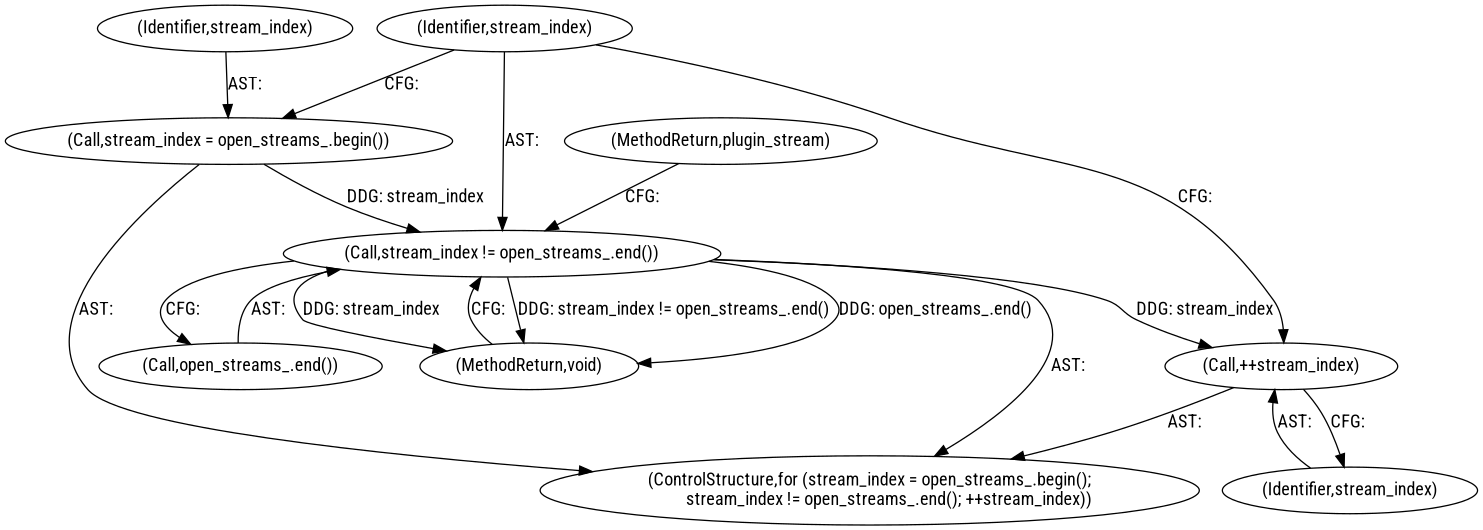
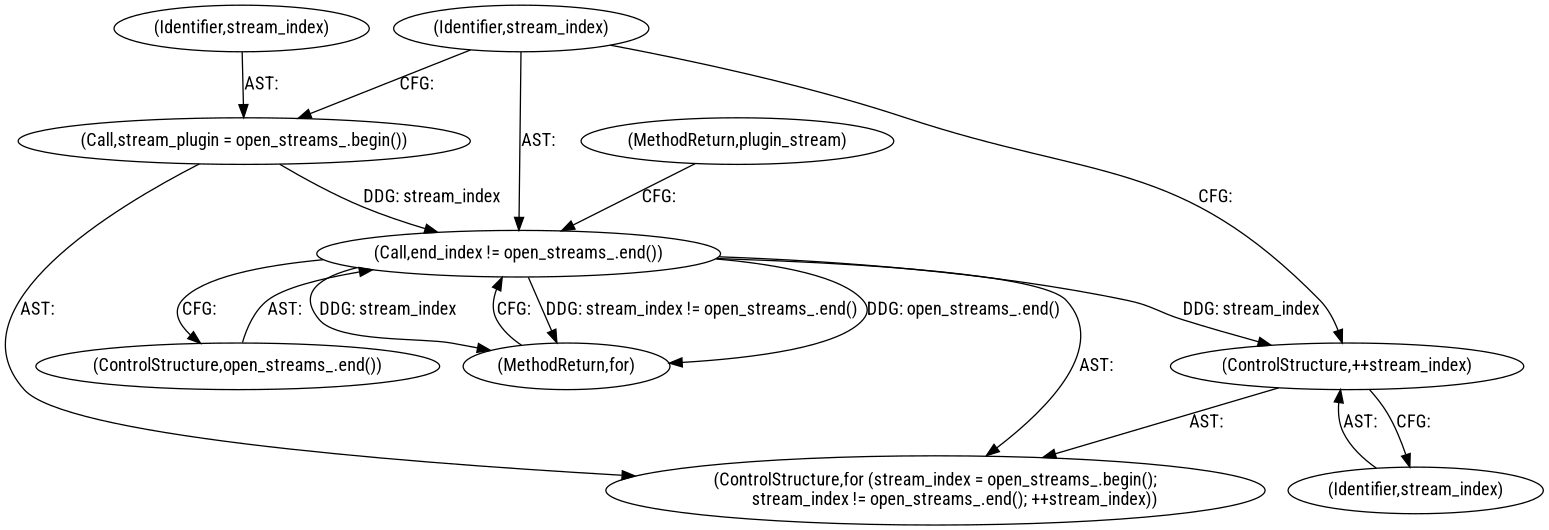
(229, 141) -> (244, 141)
(502, 254) -> (519, 254)
(241, 366) -> (238, 366)
(529, 366) -> (567, 366)
(1281, 366) -> (1347, 366)
